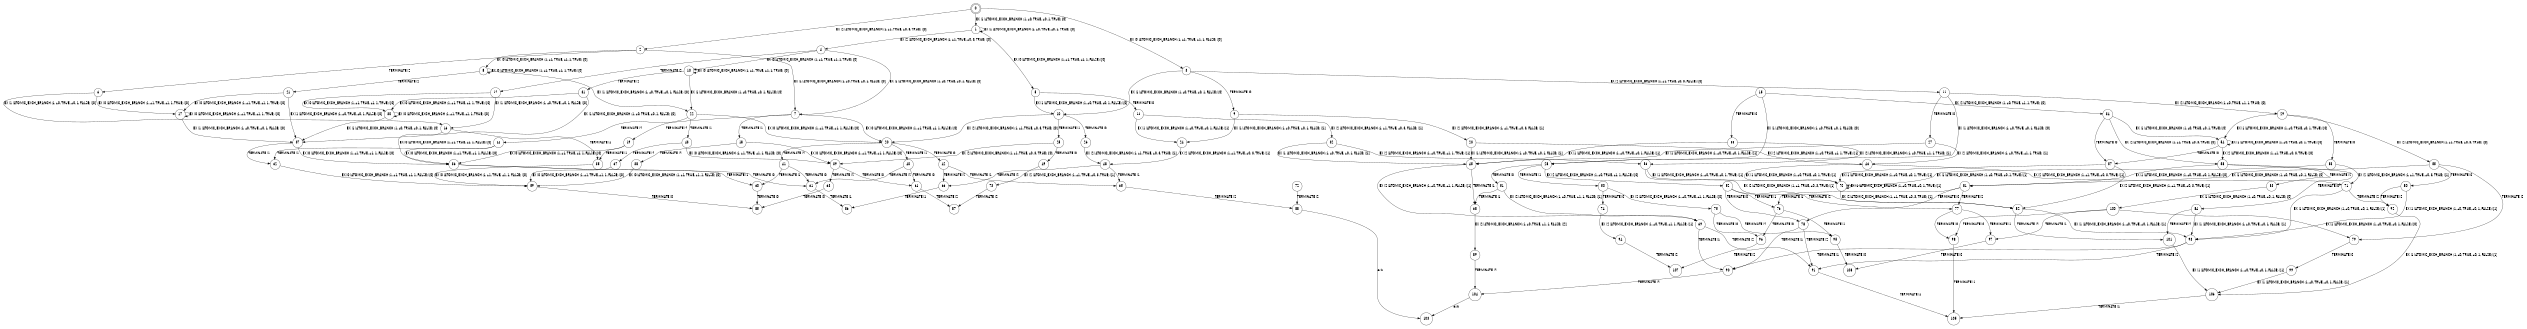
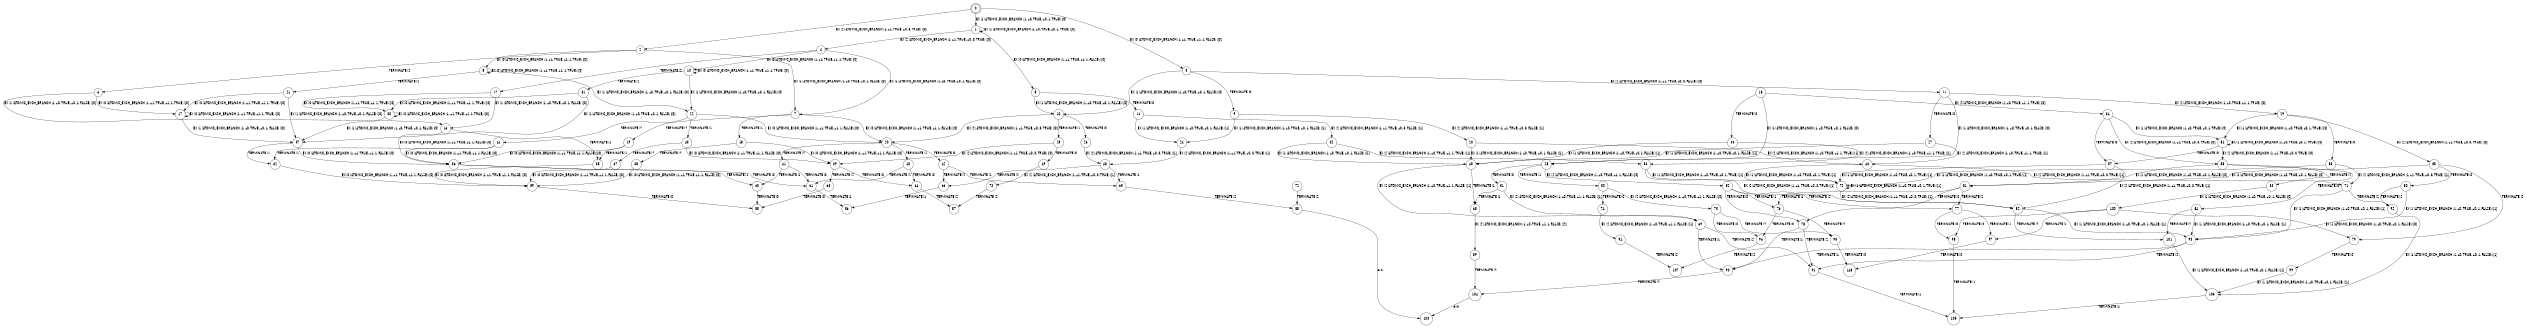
(1835, 225) -> (1835, 225)
(1850, 271) -> (1850, 271)
